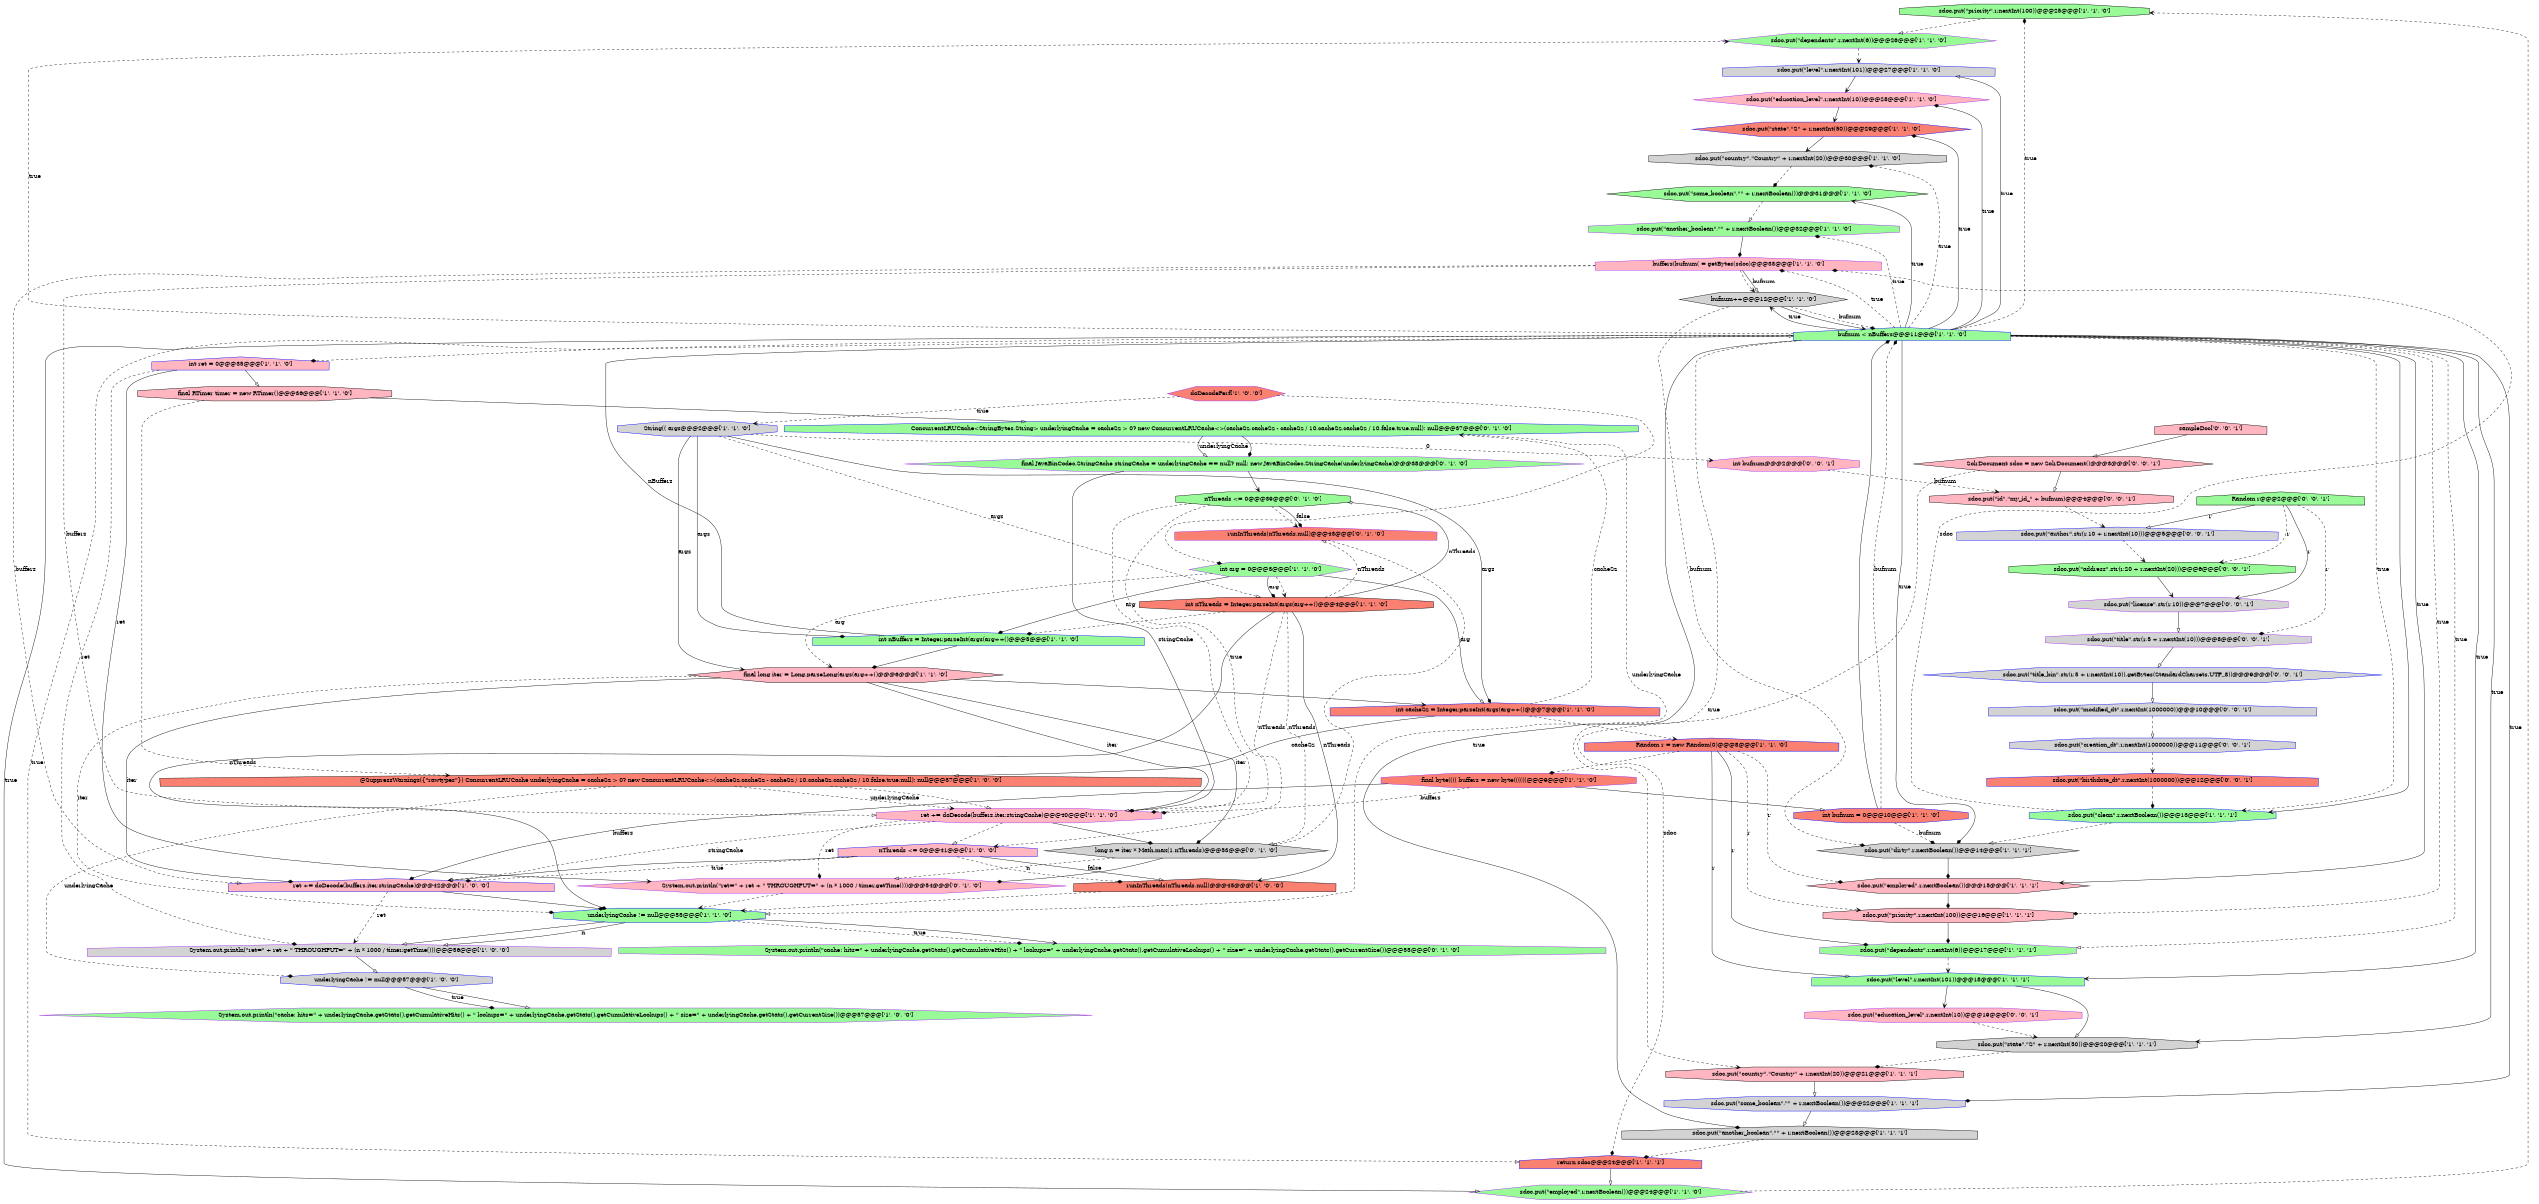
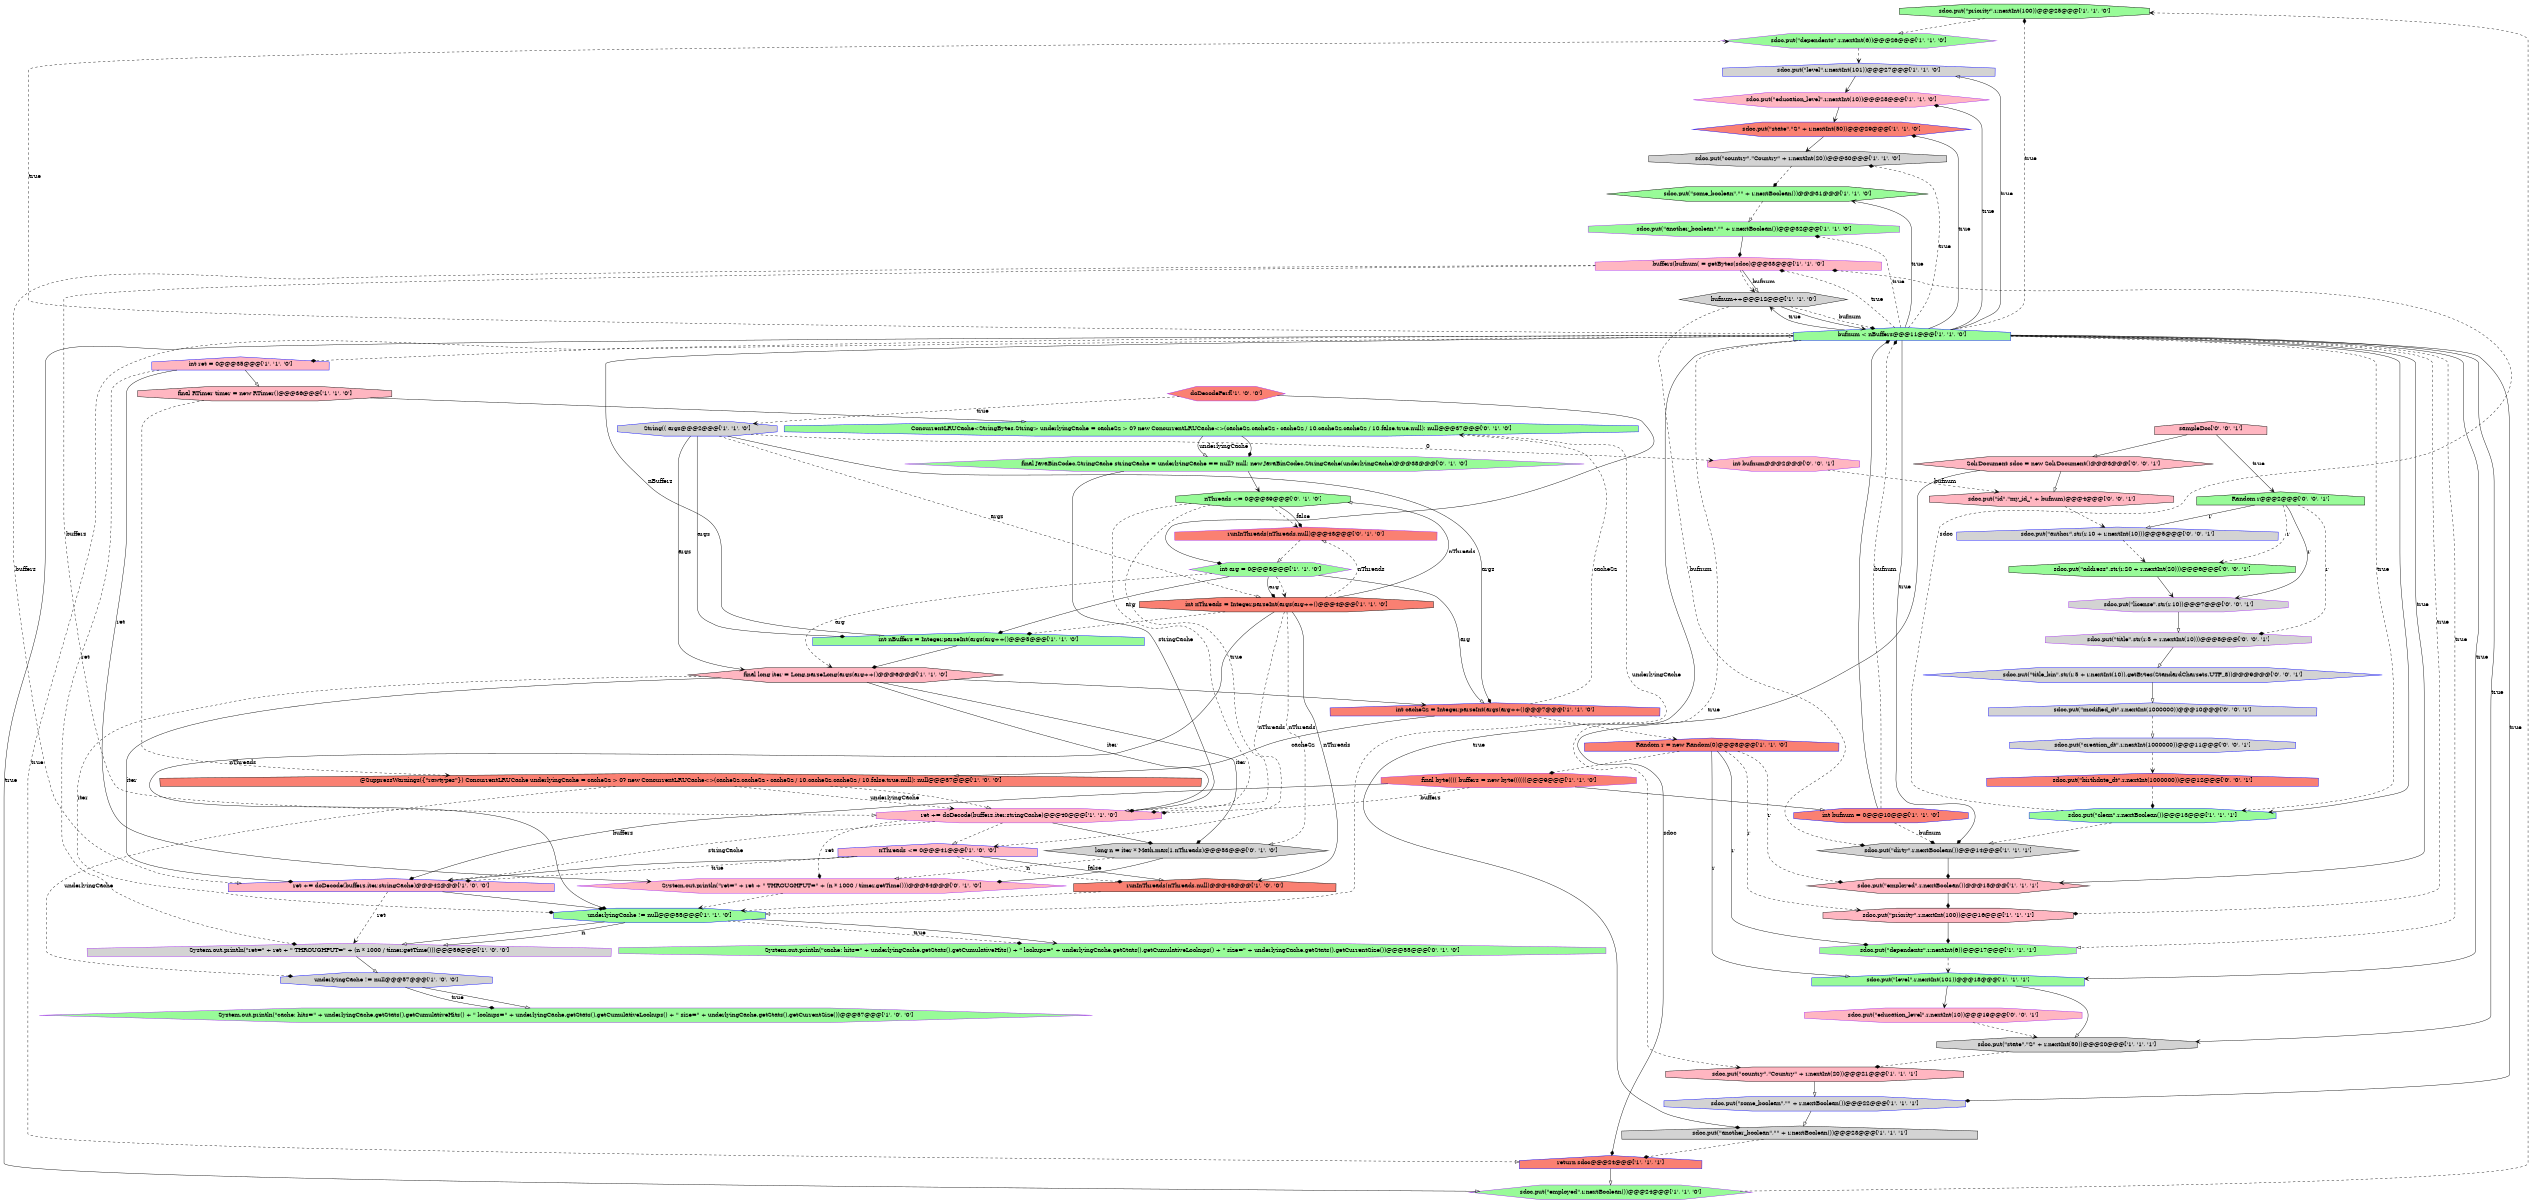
none -> (2244, 462)
(1573, 477) -> (1573, 477)
(1391, 675) -> (1290, 550)
(1587, 735) -> (1587, 735)
